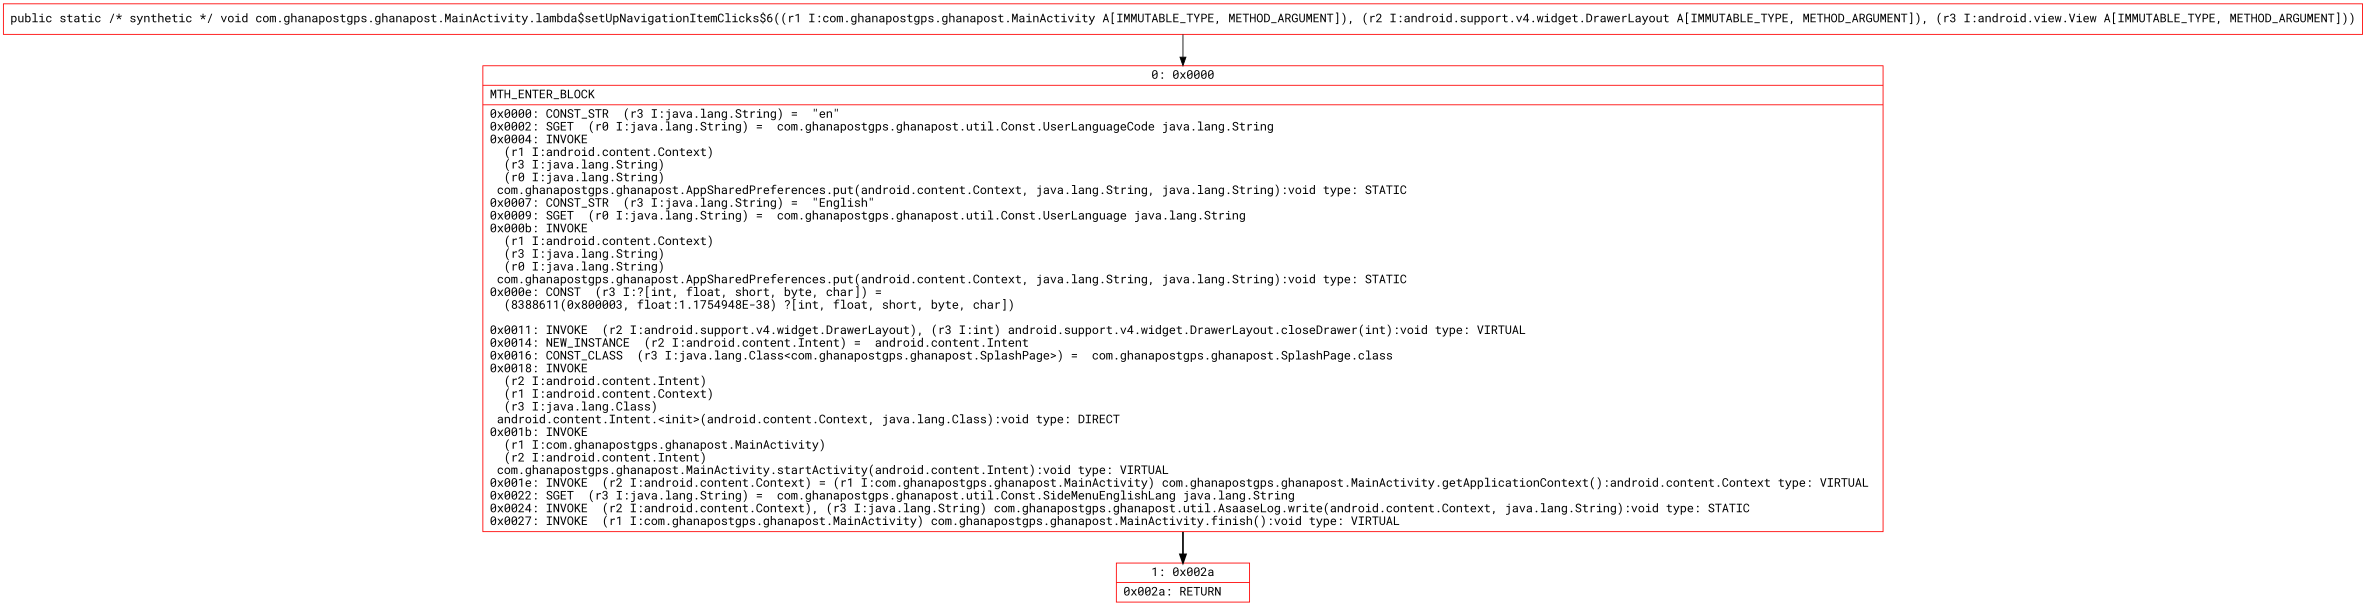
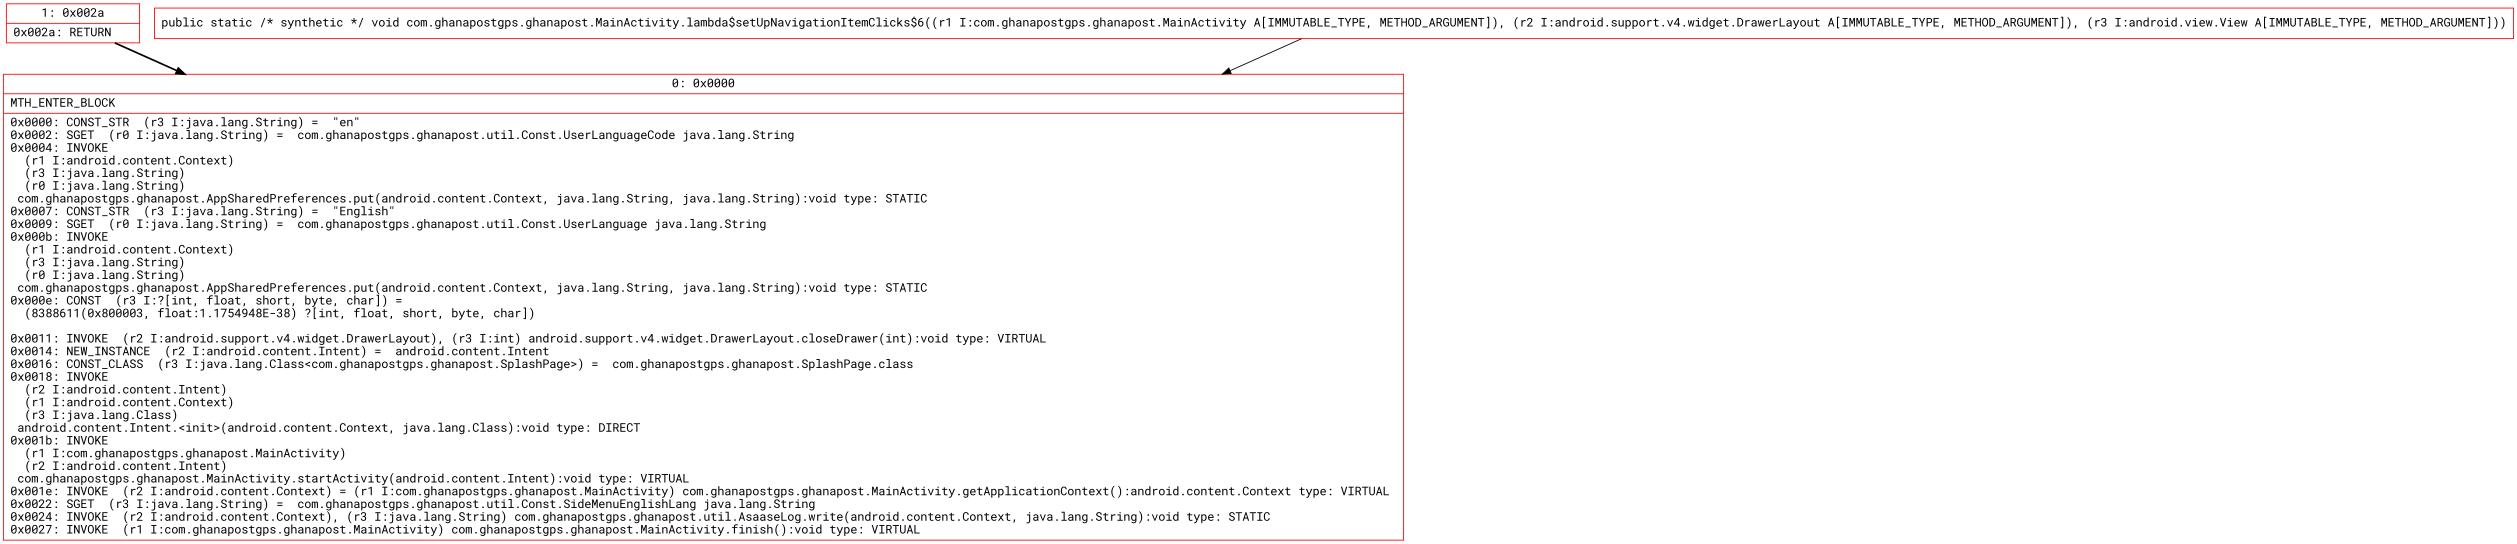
(1183, 543) -> (146, 57)
